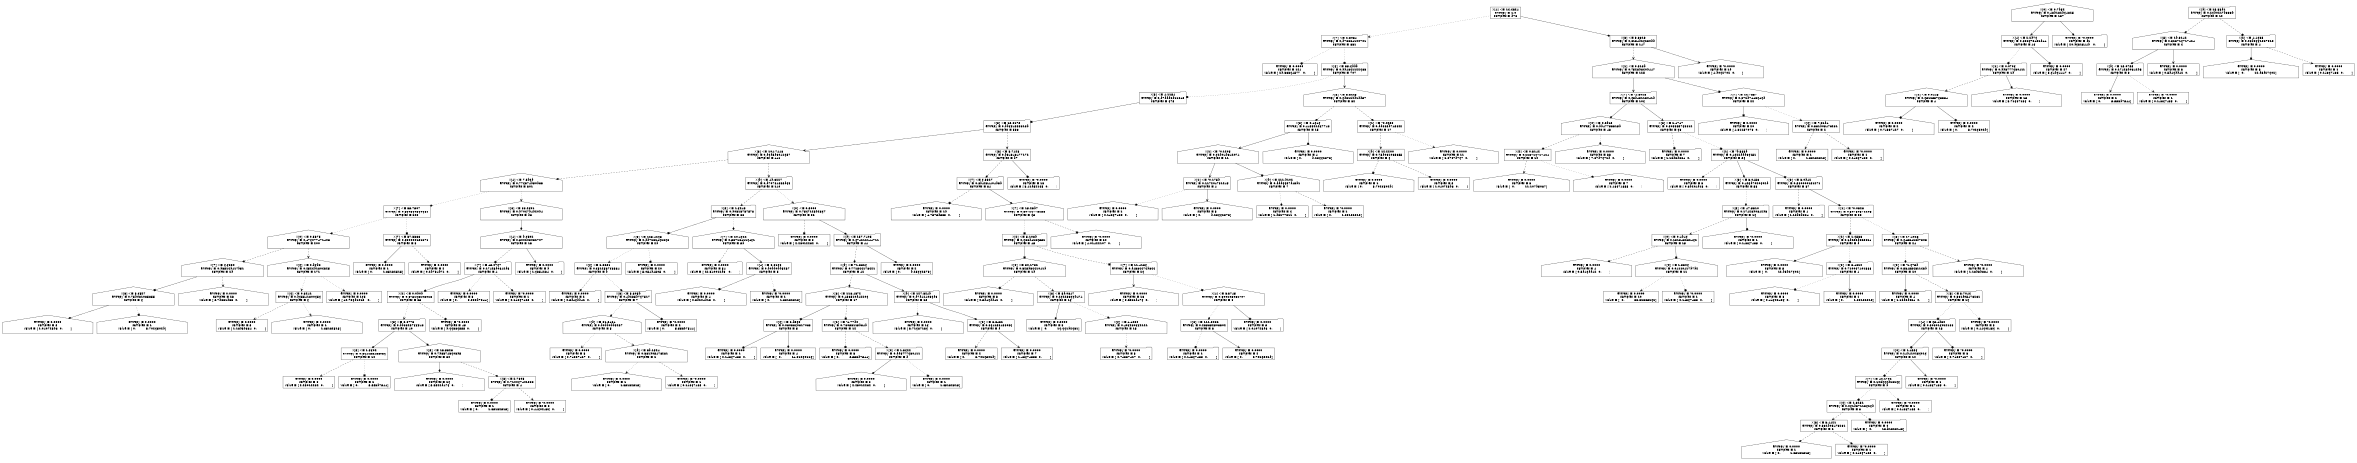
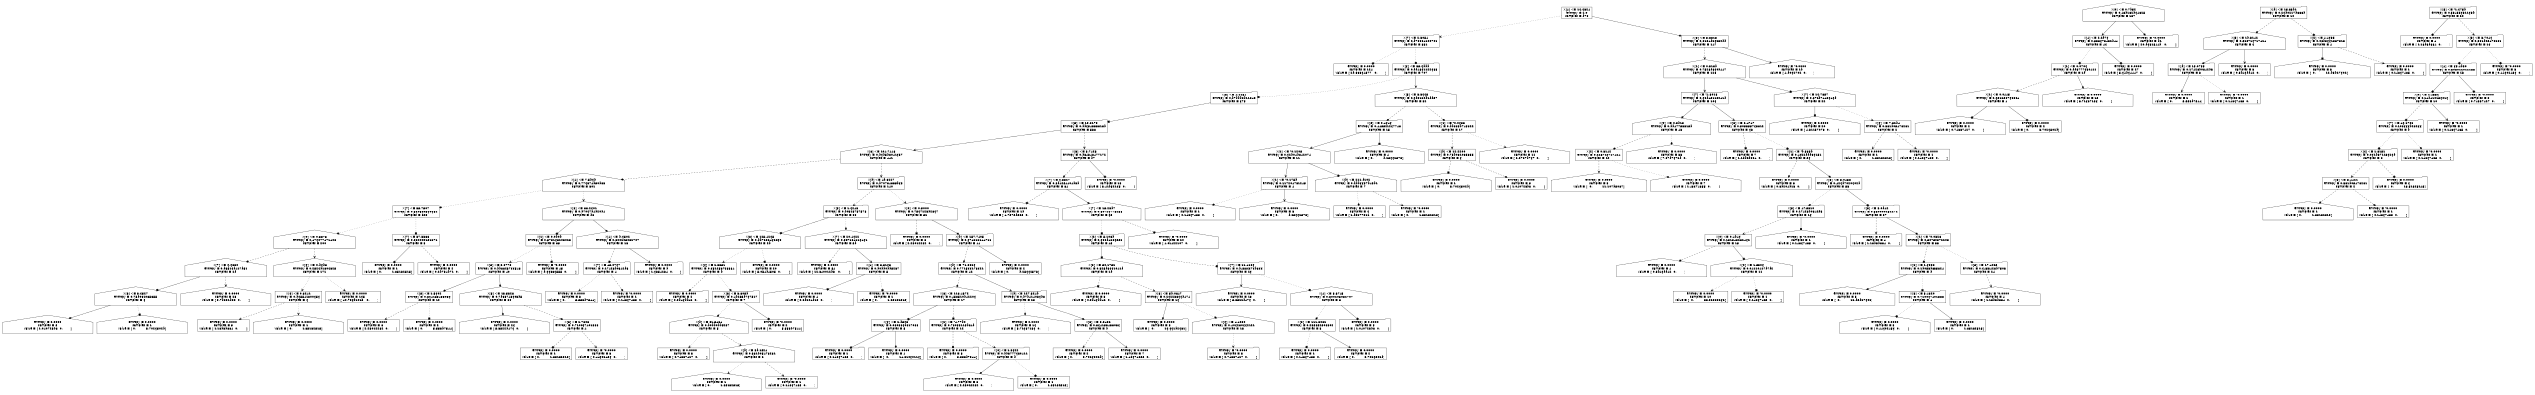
(1766, 169) -> (1856, 197)
(1905, 253) -> none
(450, 282) -> (566, 226)
